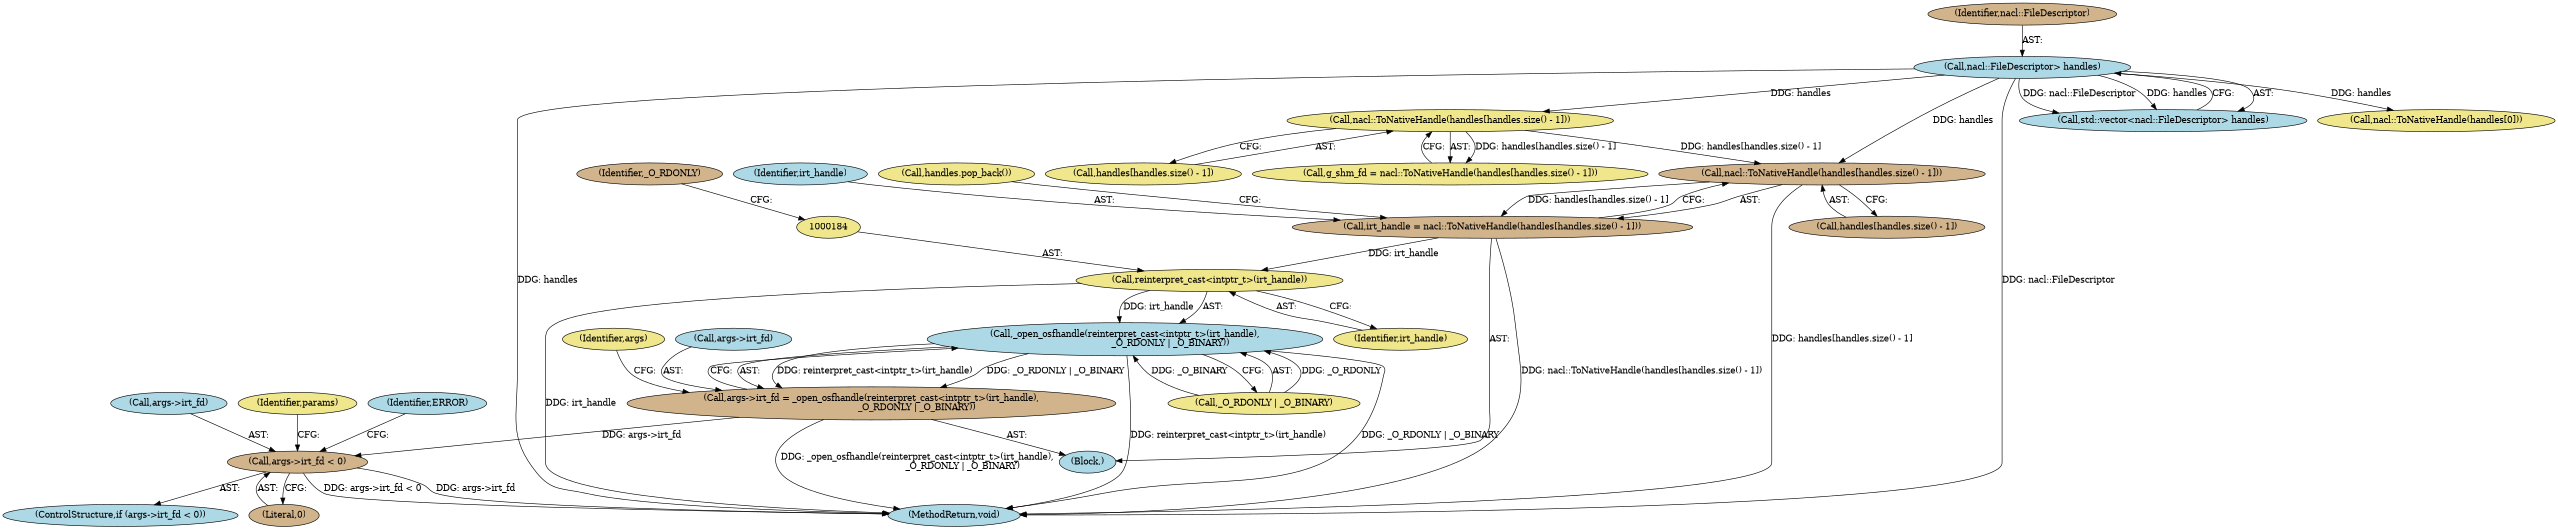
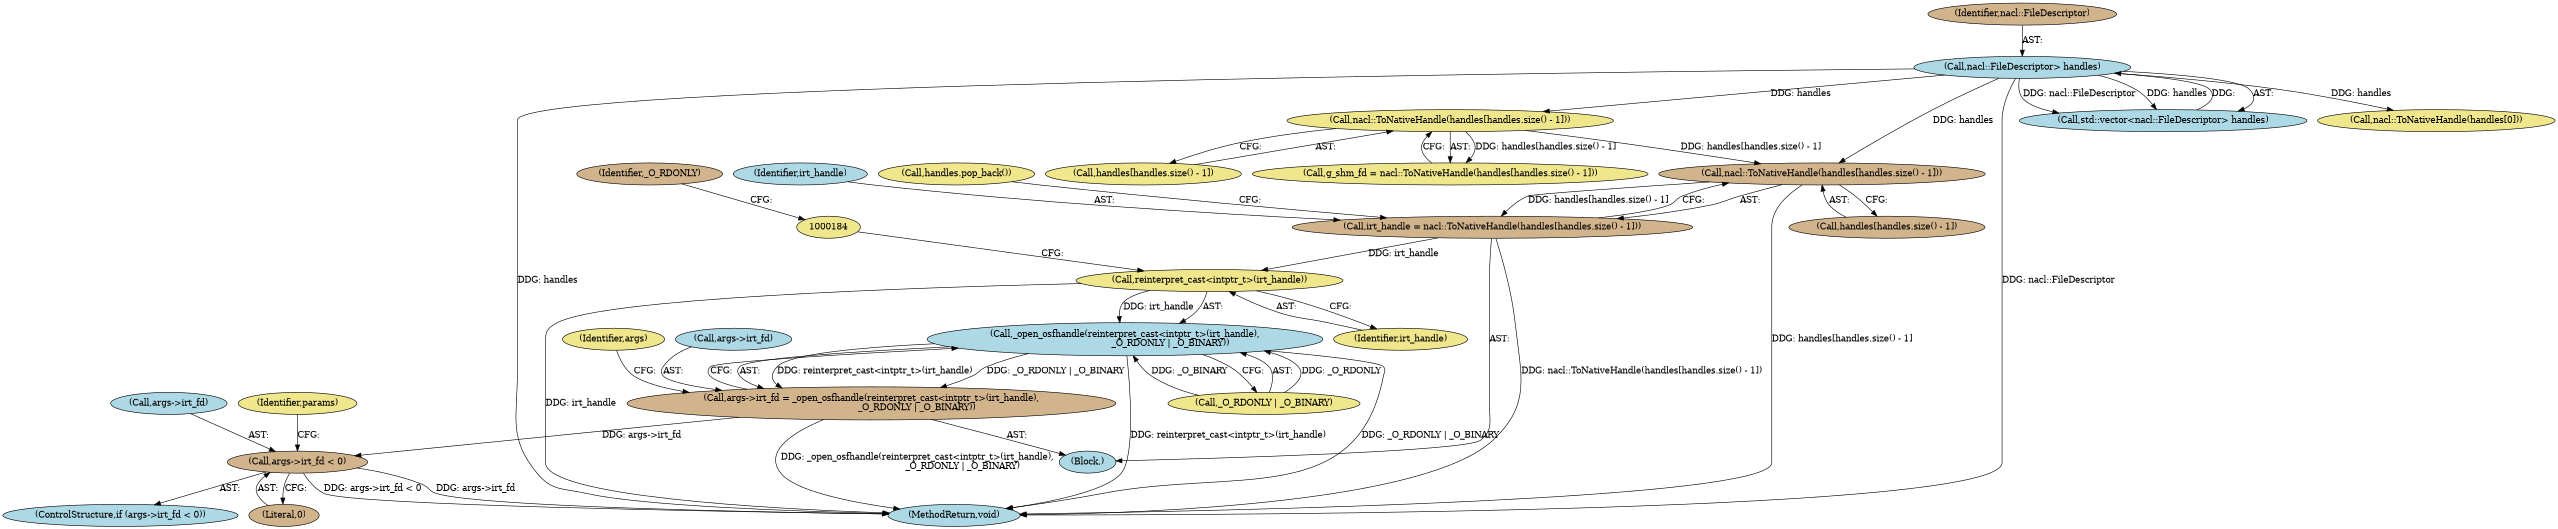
(2225, 94) -> (2225, 94)
(1054, 254) -> (1054, 254)
(427, 403) -> none
